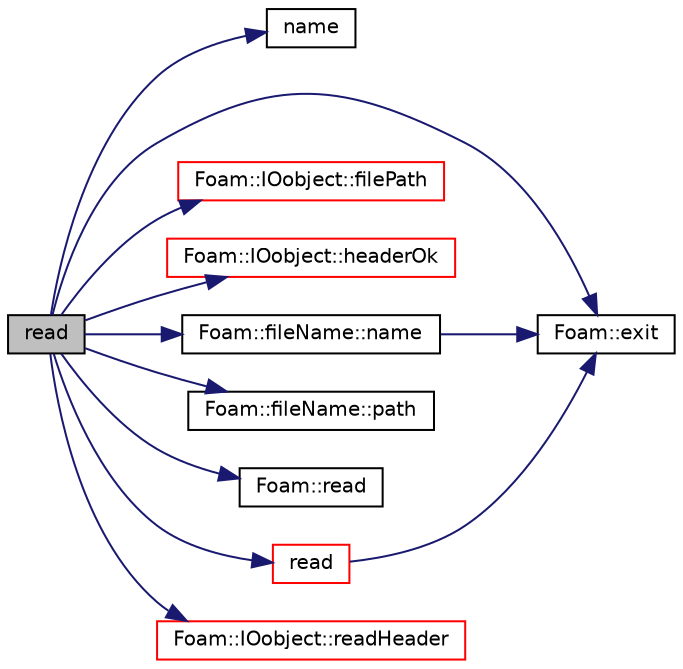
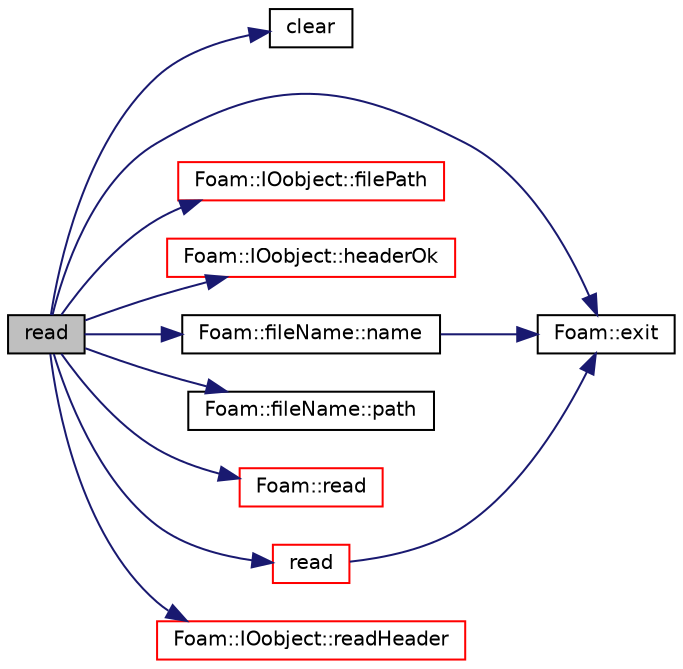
(311, 28) -> (311, 28)
(311, 487) -> (311, 487)
